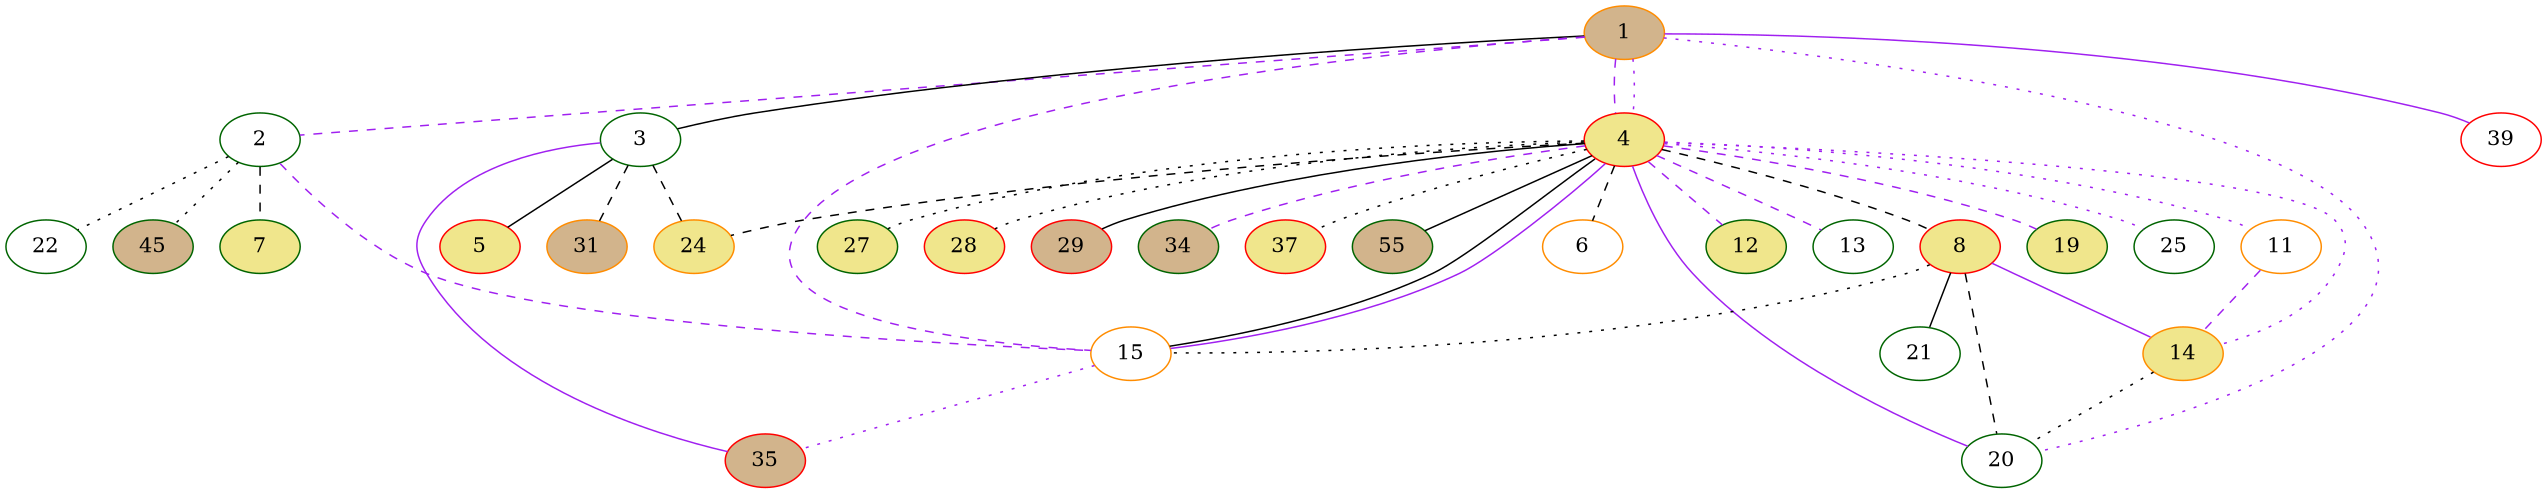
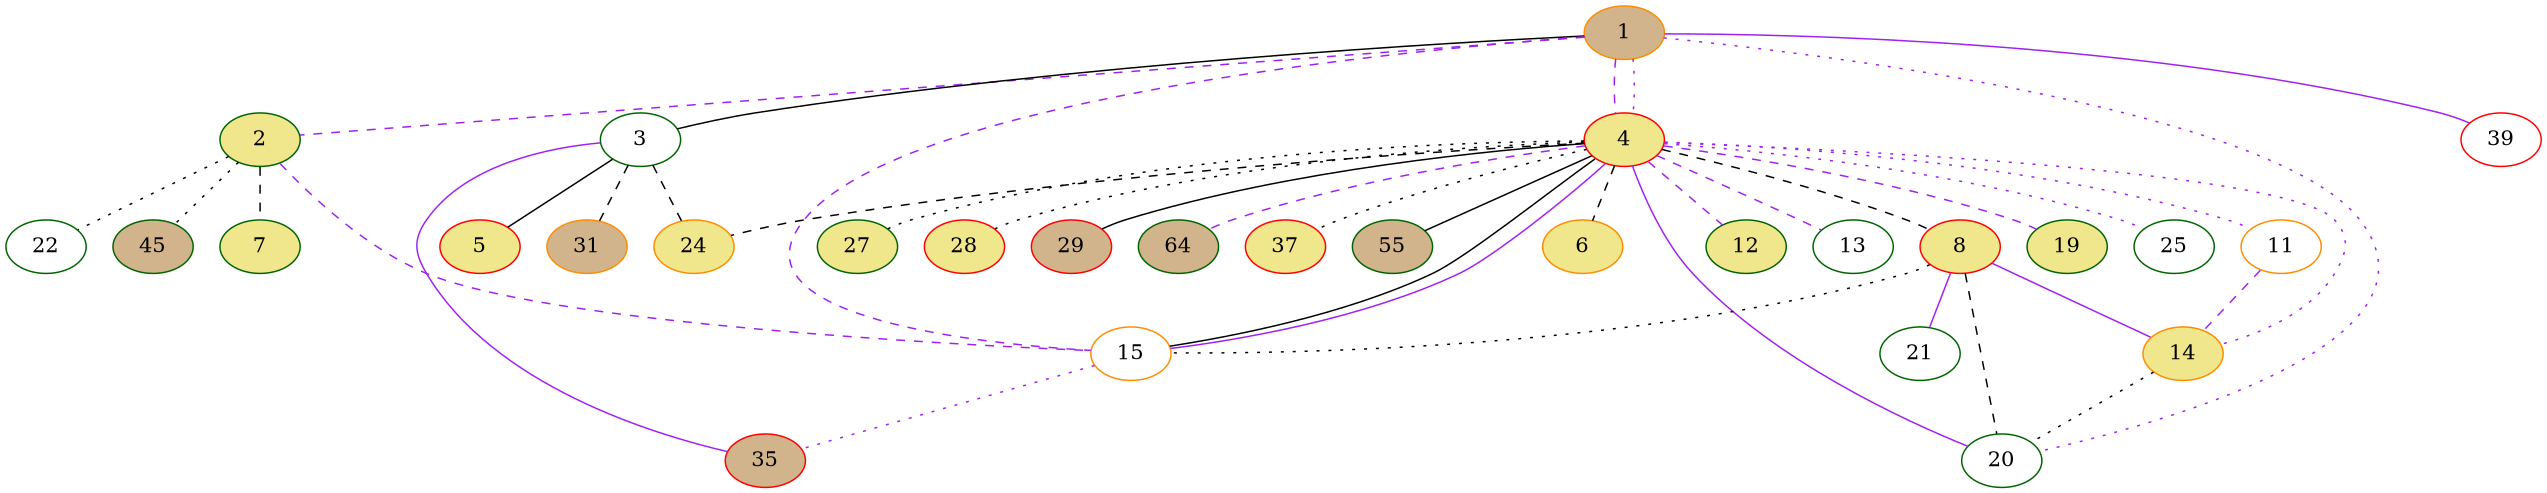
(260, 140) -> (260, 140)
(1178, 247) -> (1178, 247)
(1583, 247) -> (1583, 247)
(1940, 300) -> (1940, 300)
